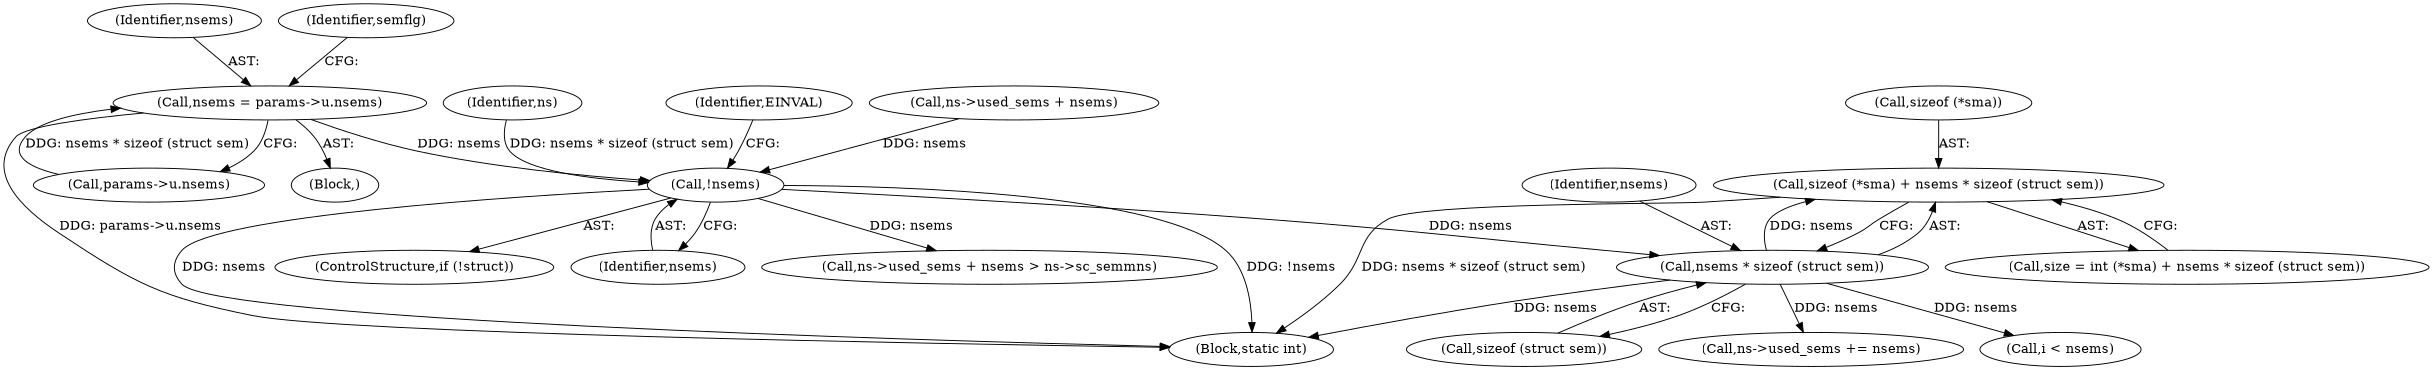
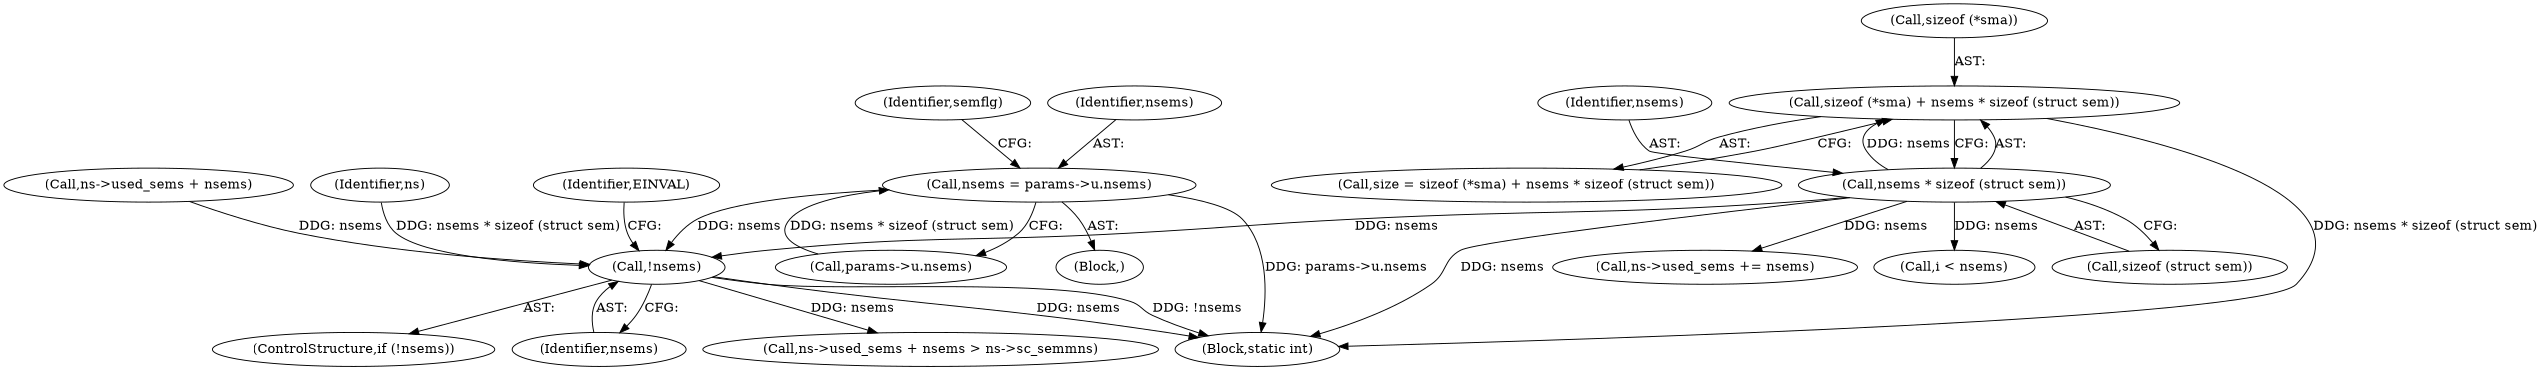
(1216, 216) -> (1284, 223)
(414, 267) -> (354, 349)
(2187, 267) -> (1527, 185)
